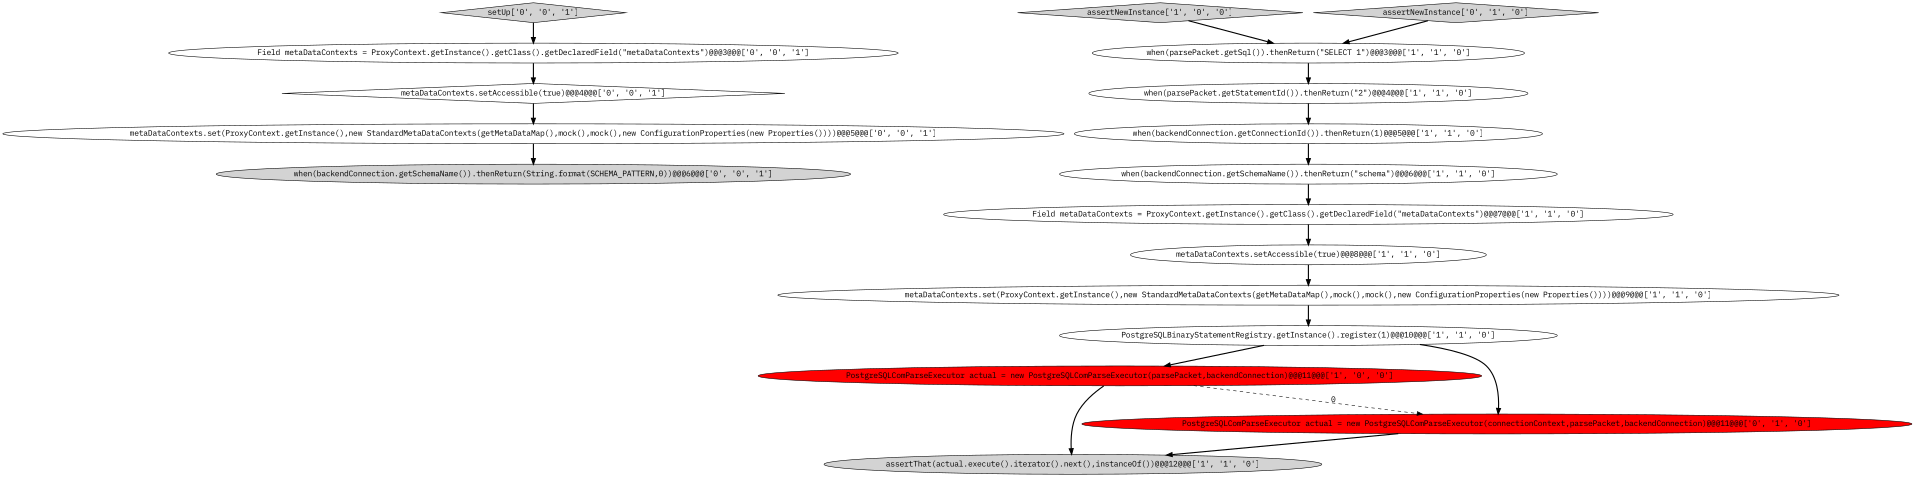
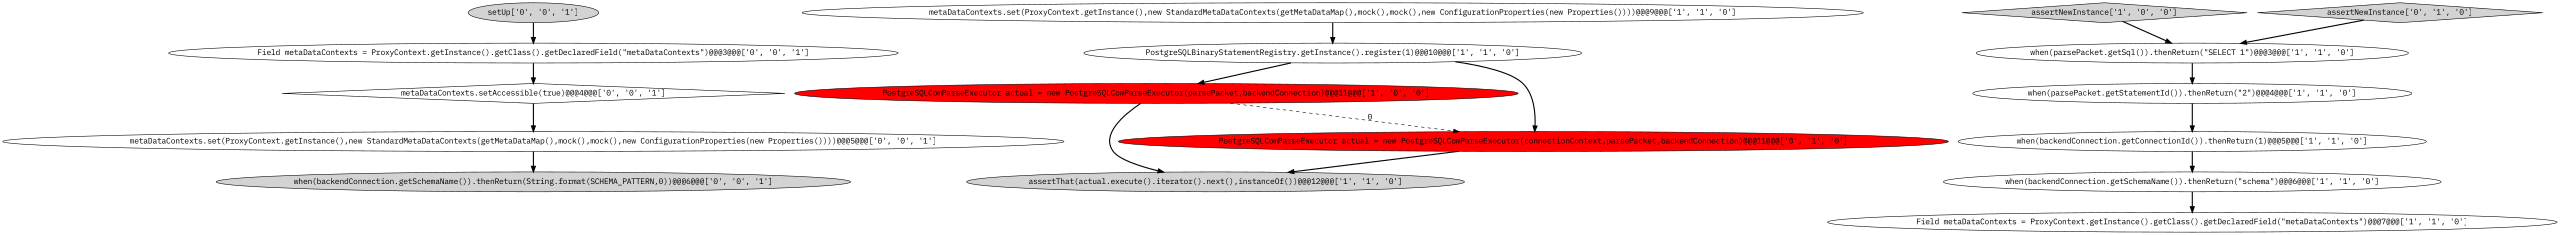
(533, 13) -> (533, 13)
(1308, 255) -> none
